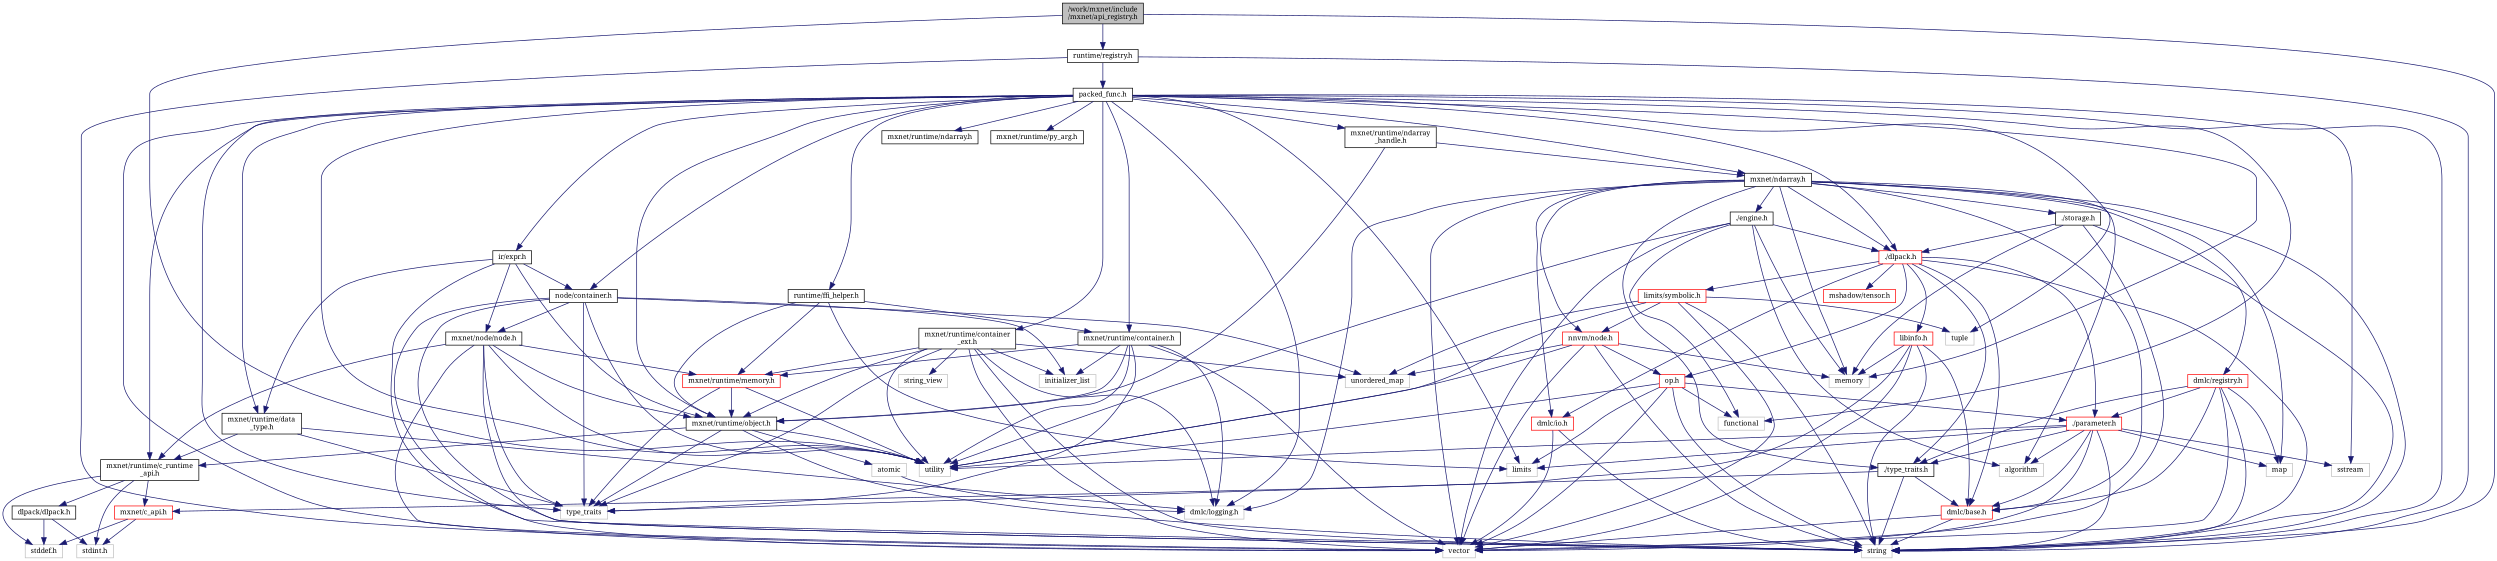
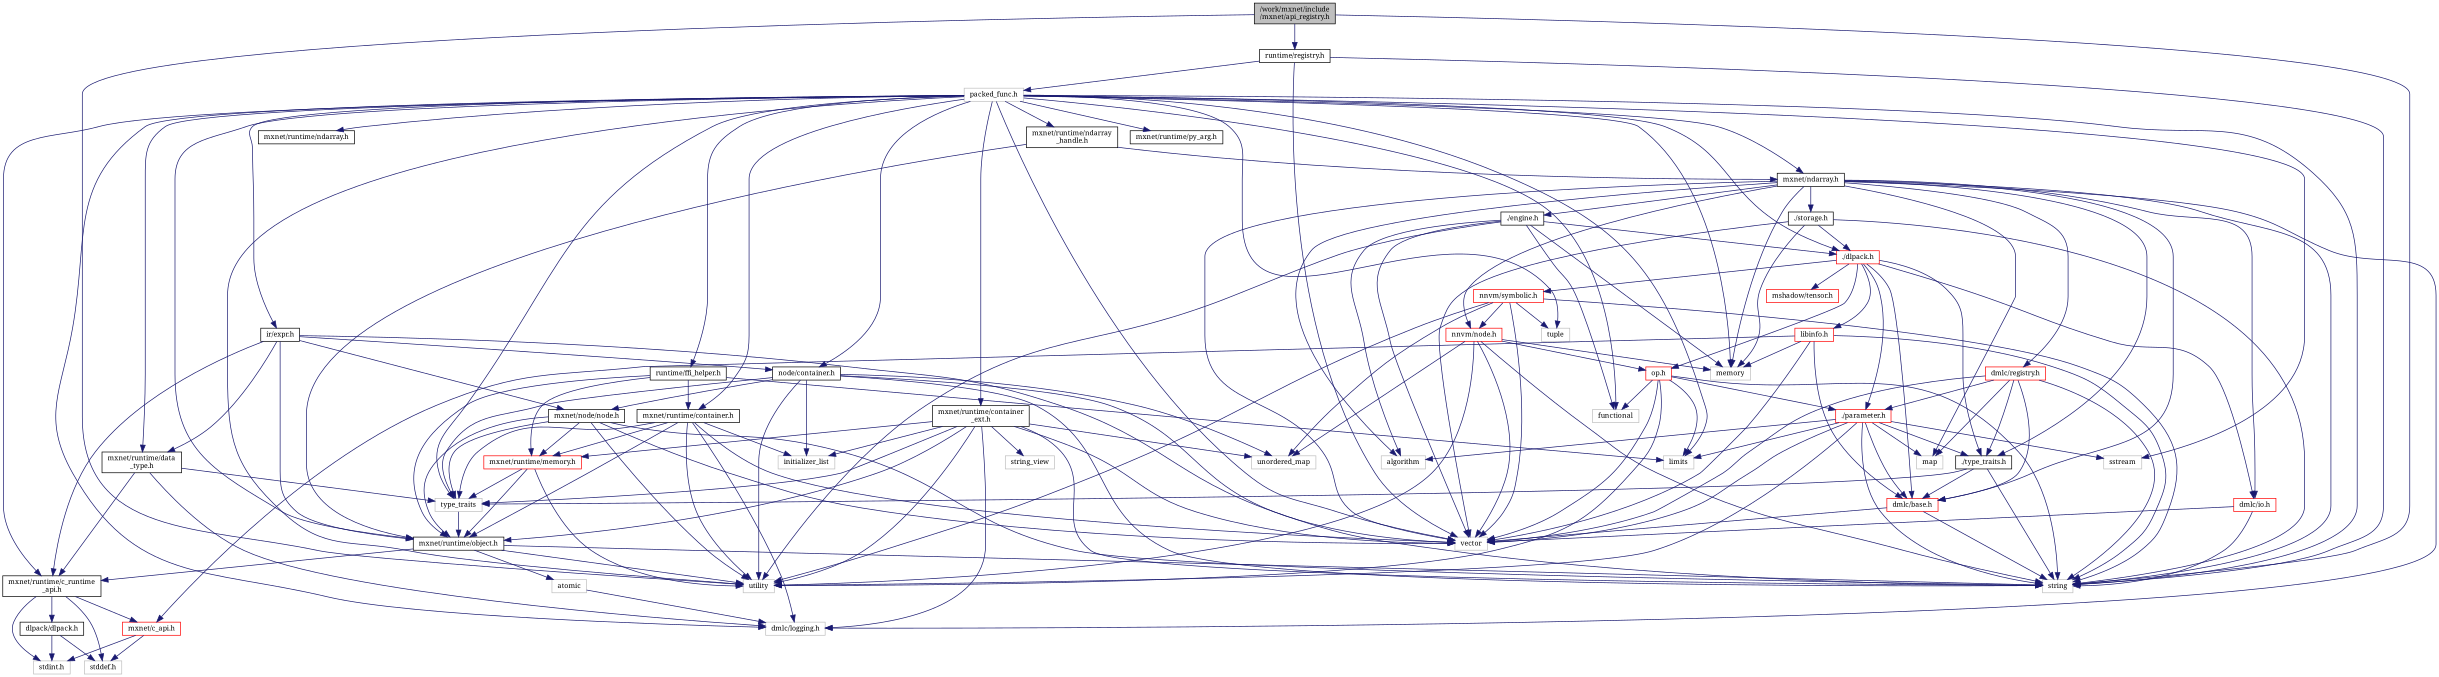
(1103, 95) -> (994, 95)
(1836, 217) -> none
(1672, 296) -> (1509, 296)
(296, 380) -> (122, 424)
(2307, 448) -> none
(661, 466) -> (459, 521)
